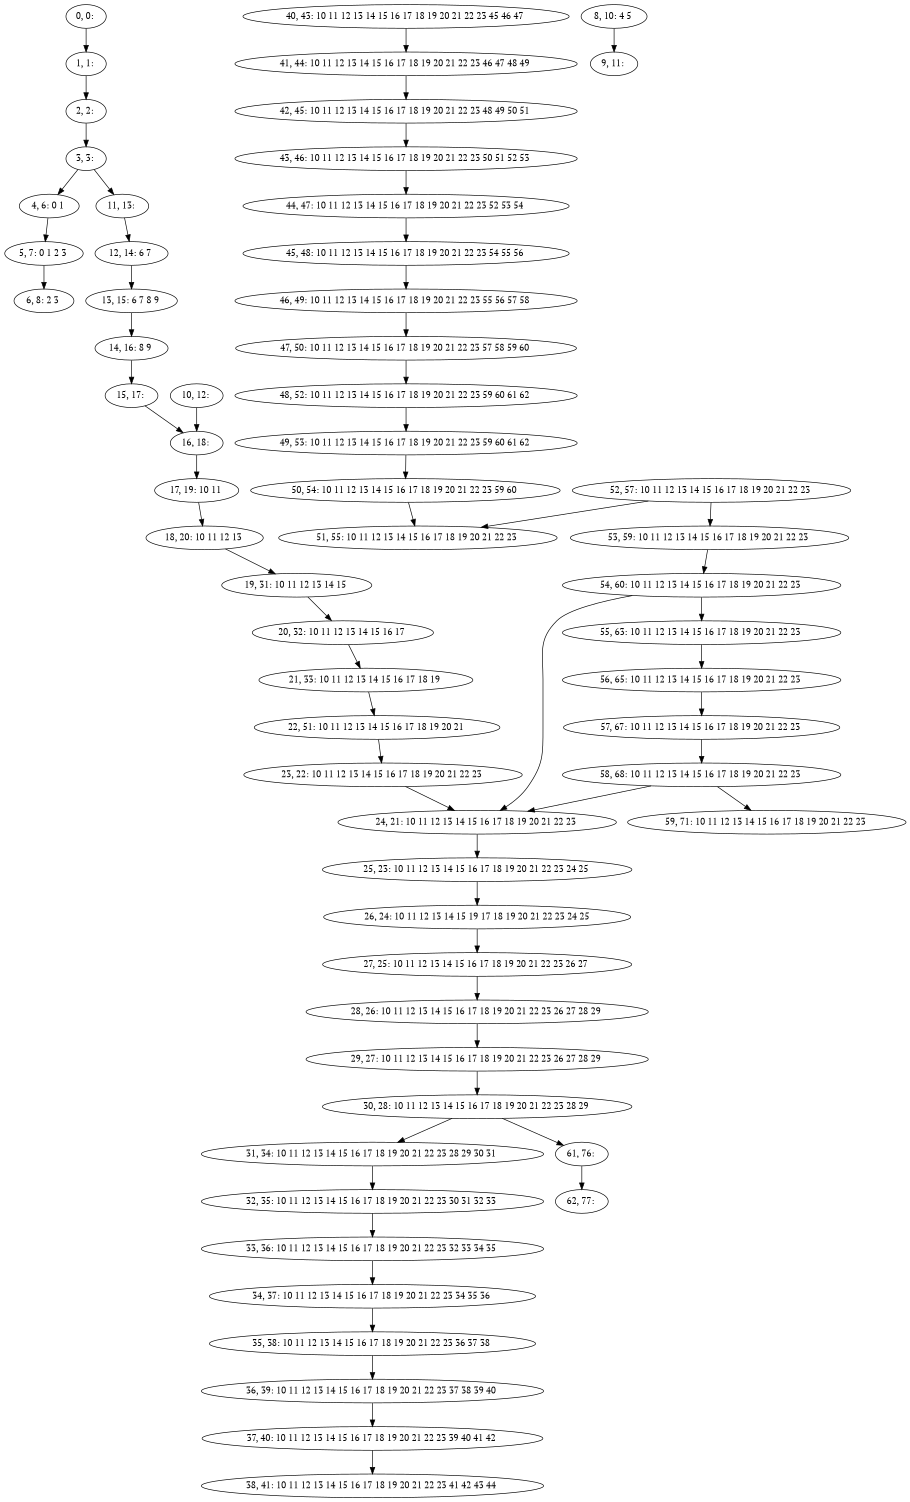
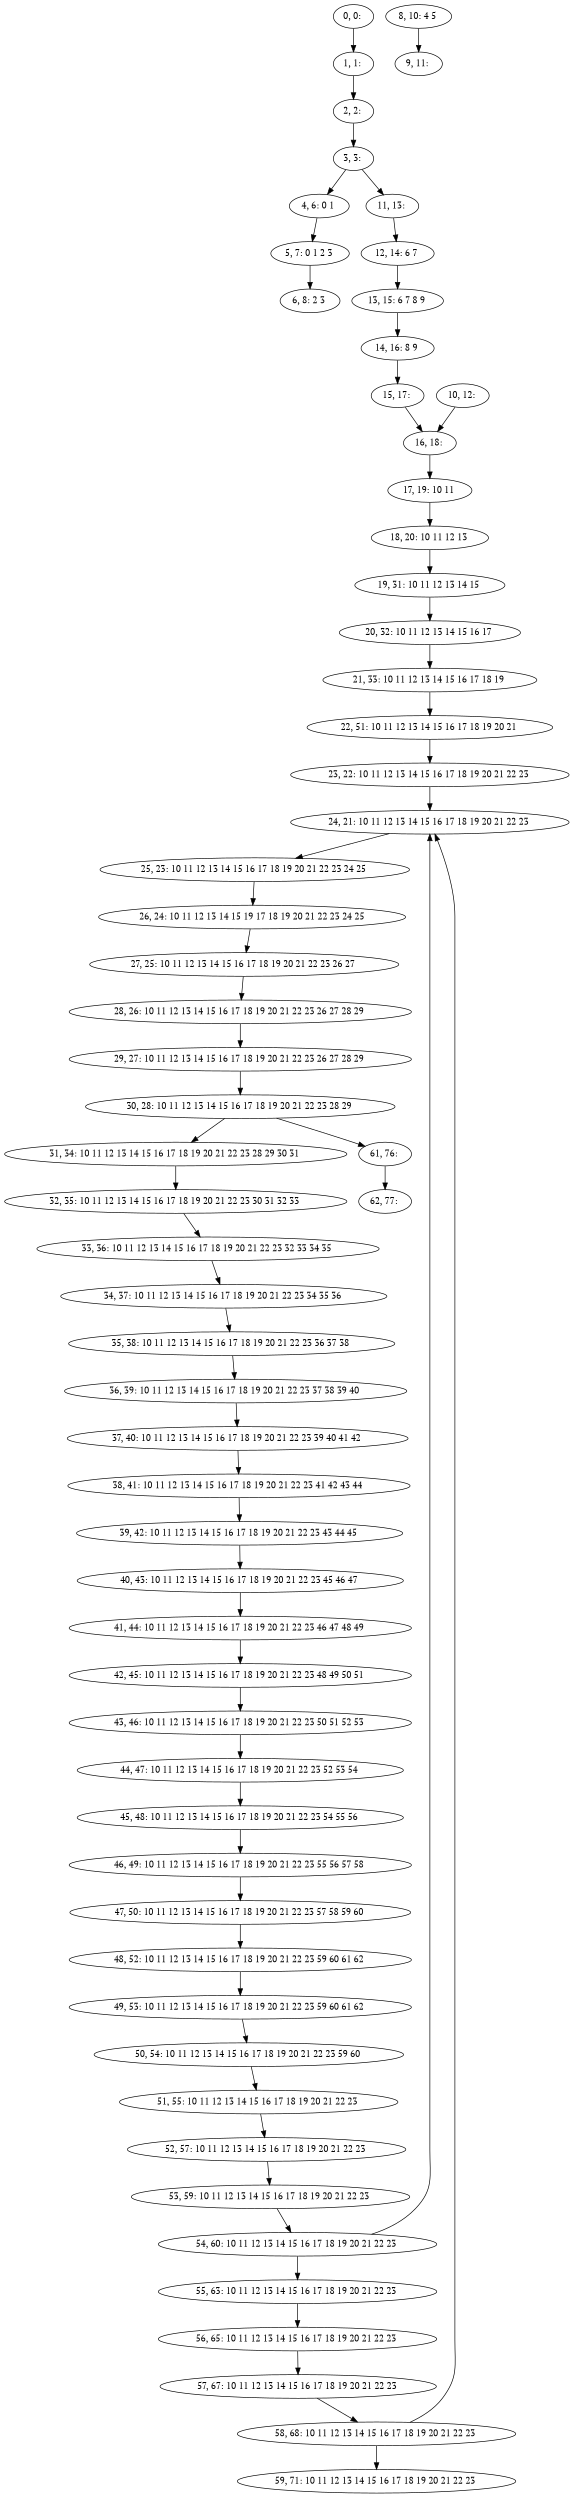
(568, 514) -> (262, 2123)
none -> (240, 1533)
